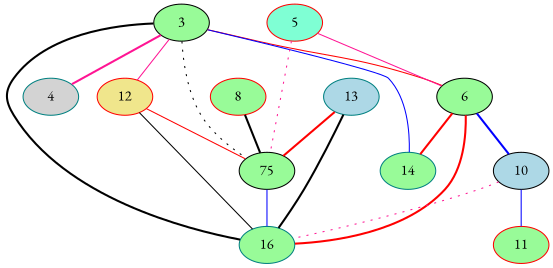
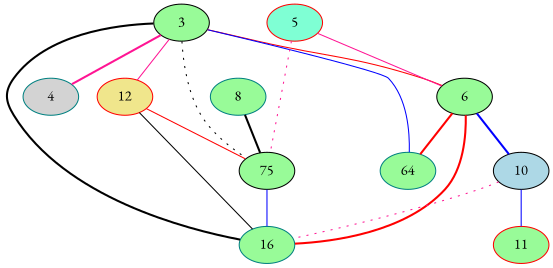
(238, 97) -> (238, 97)
(351, 97) -> none
(408, 171) -> (408, 171)
